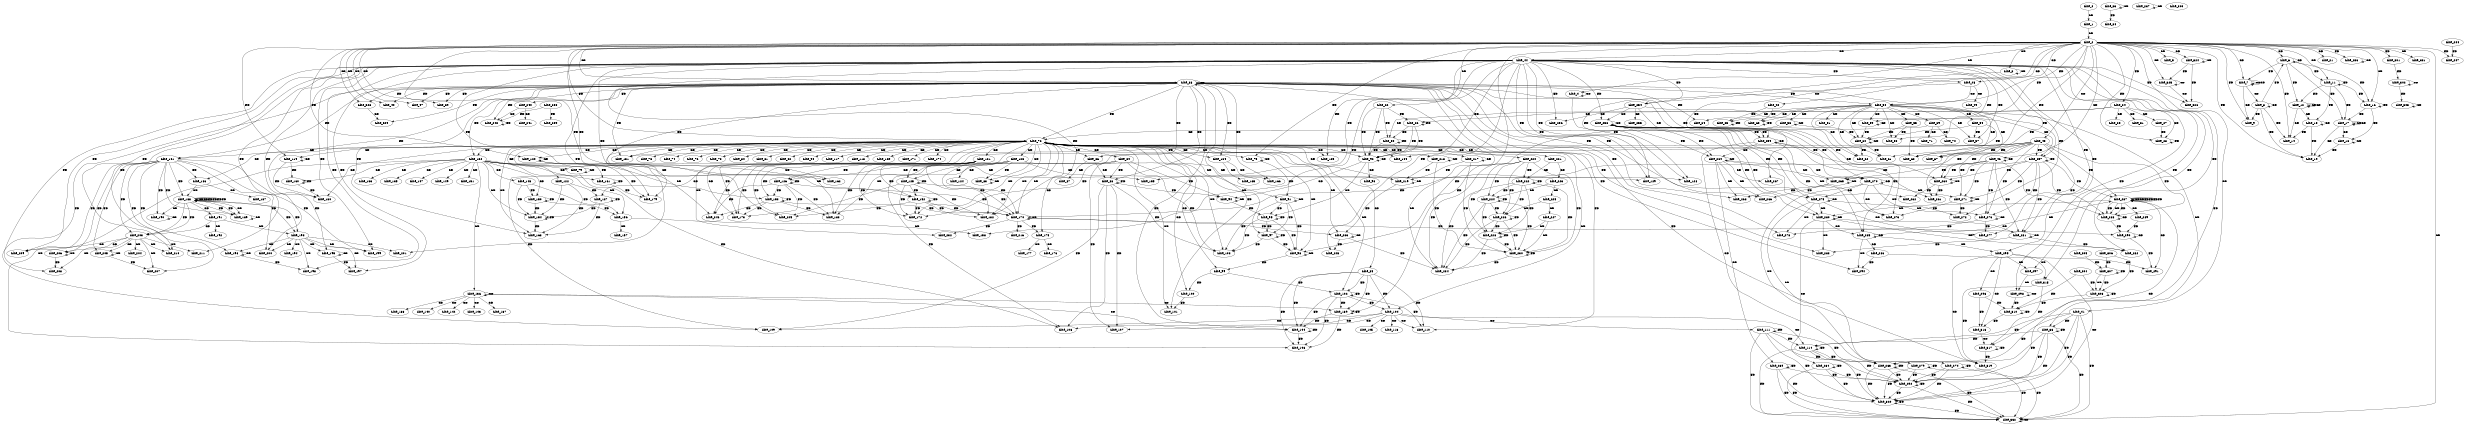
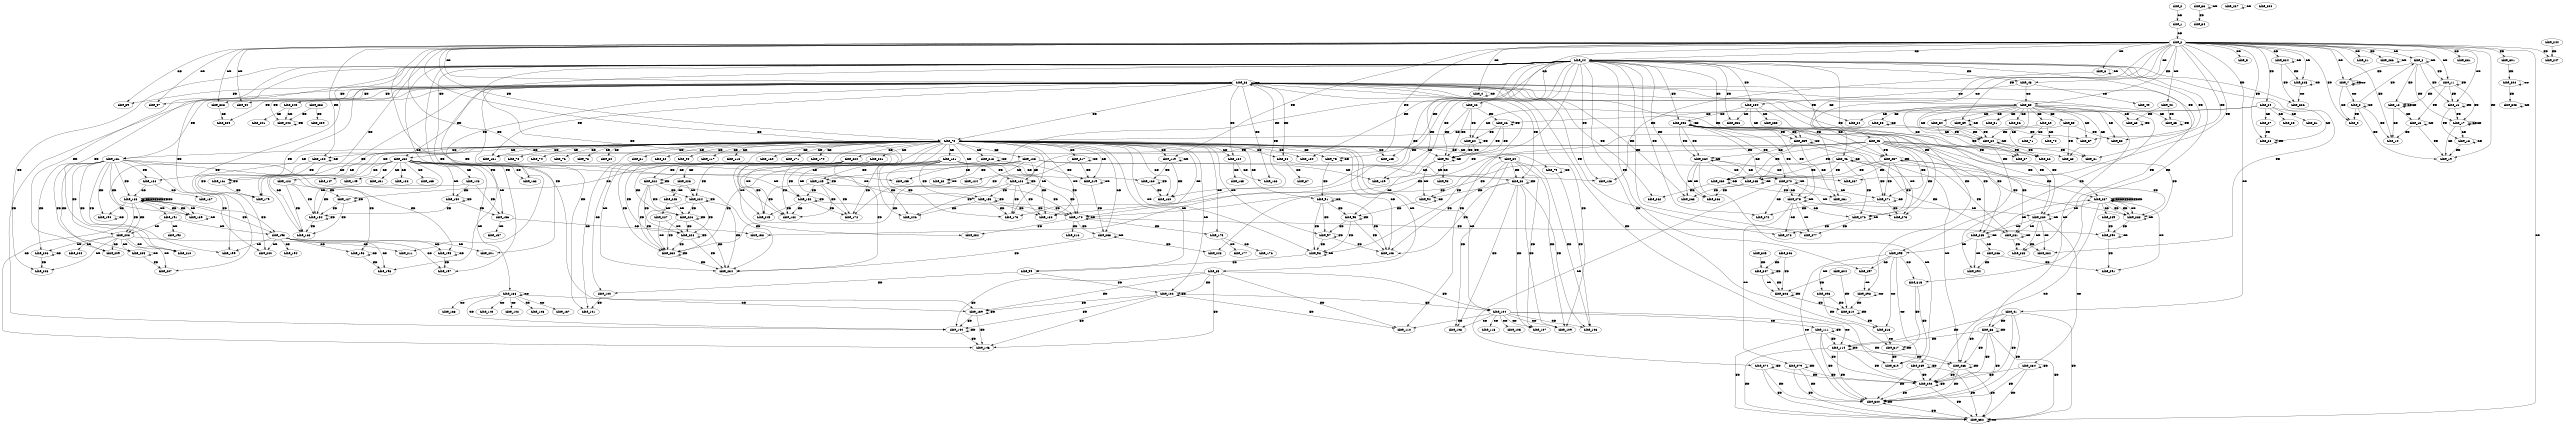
none -> (2015, 123)
none -> (1455, 330)
